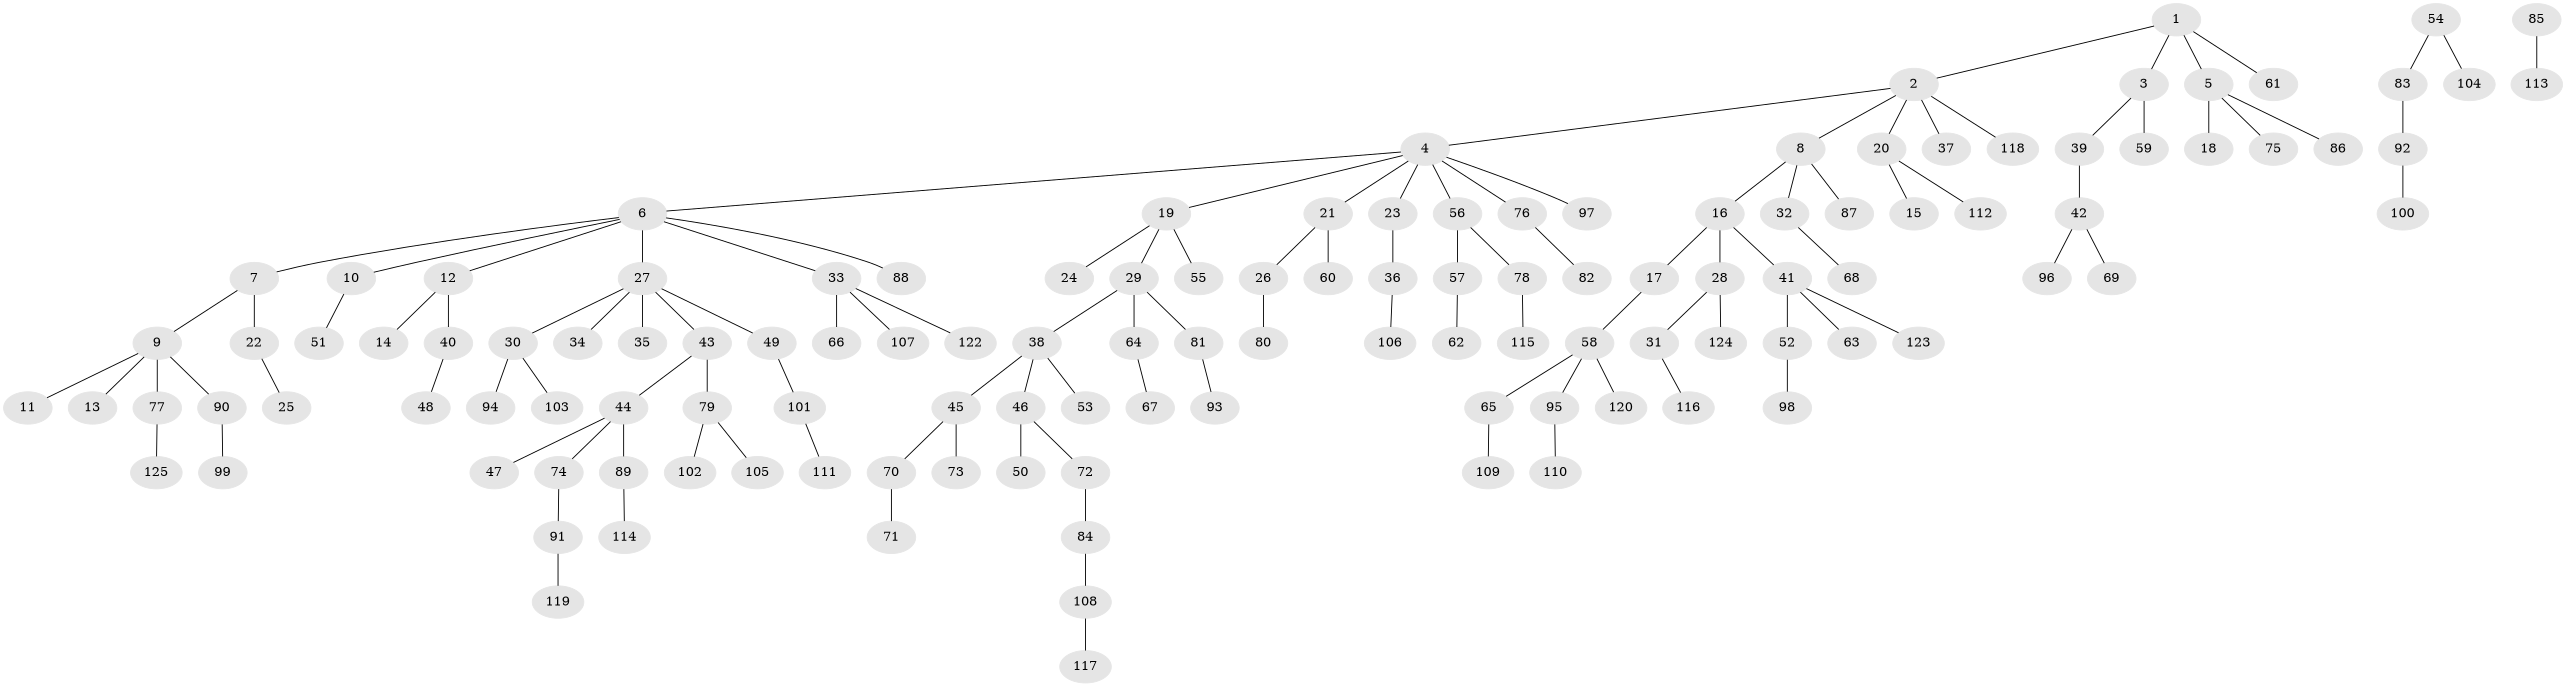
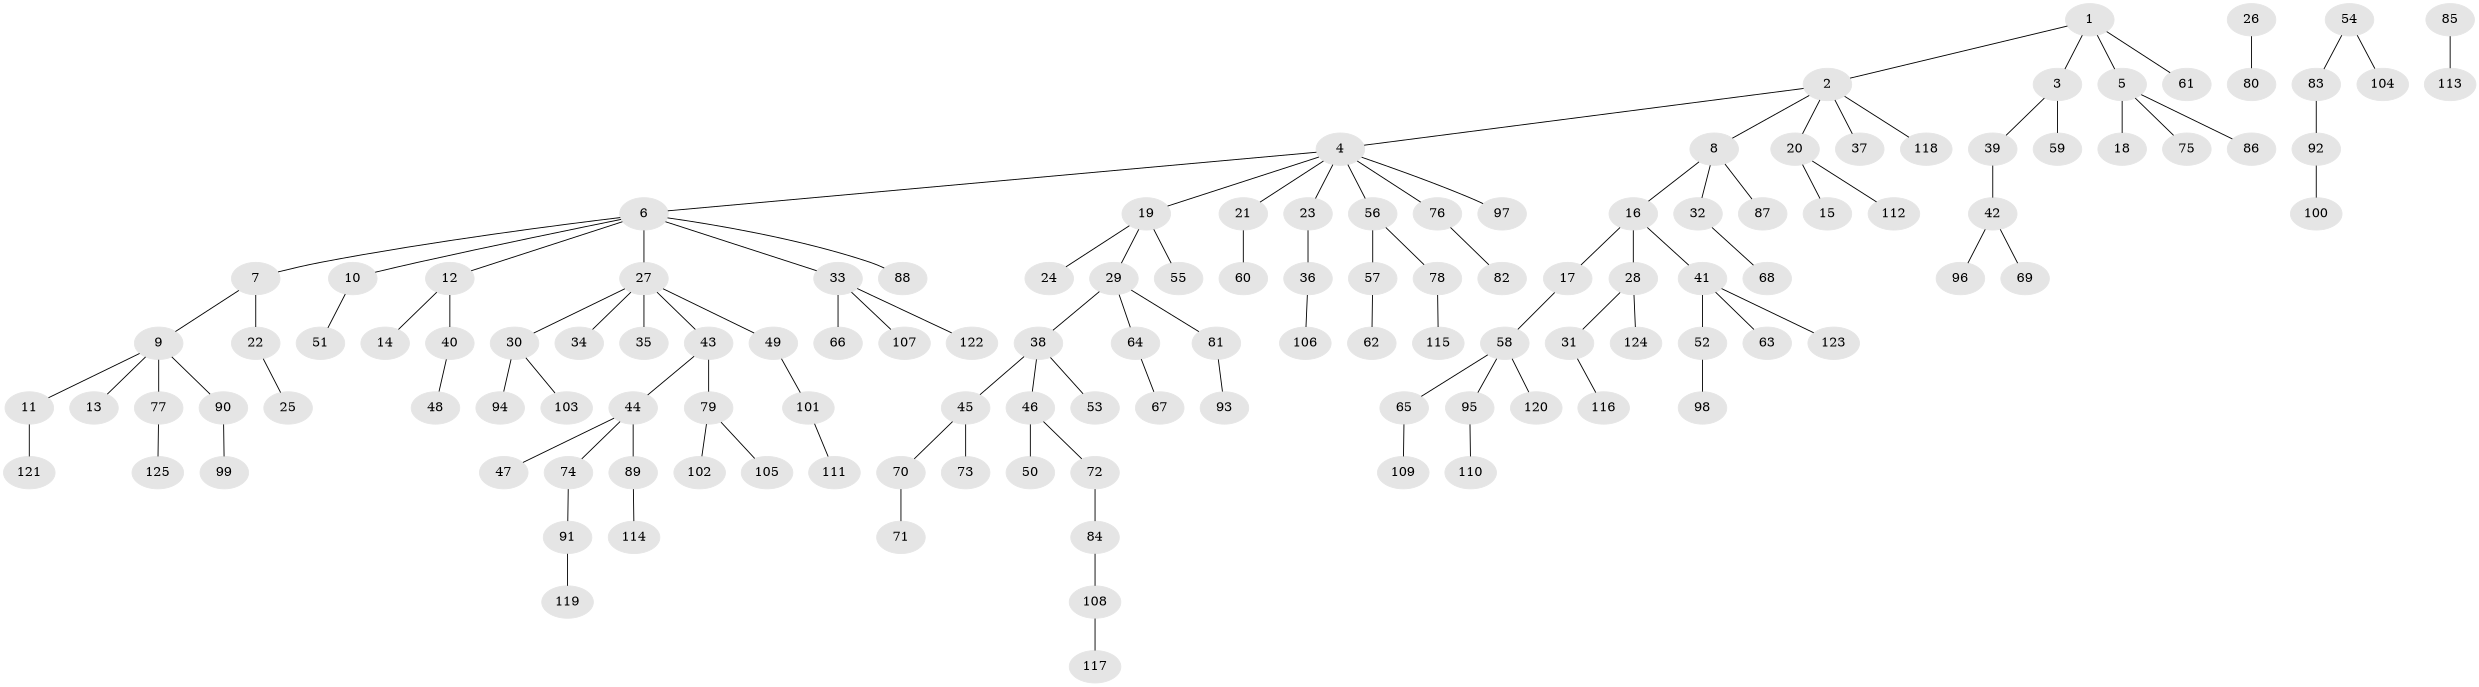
(1296, 246) -> none
none -> (29, 473)
